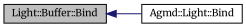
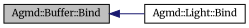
(55, 14) -> (57, 14)
